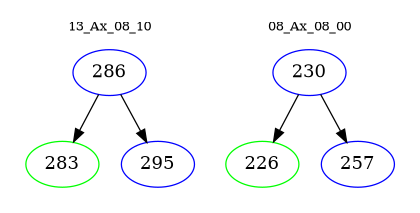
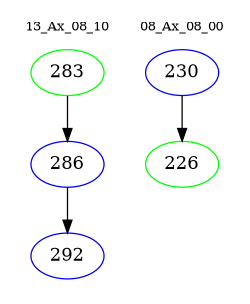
(89, 112) -> (68, 112)
(158, 164) -> (68, 256)
(358, 164) -> none
